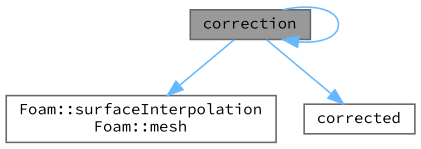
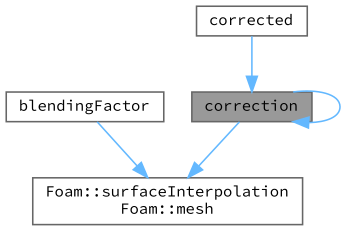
(299, 67) -> (252, 56)
none -> (85, 107)
